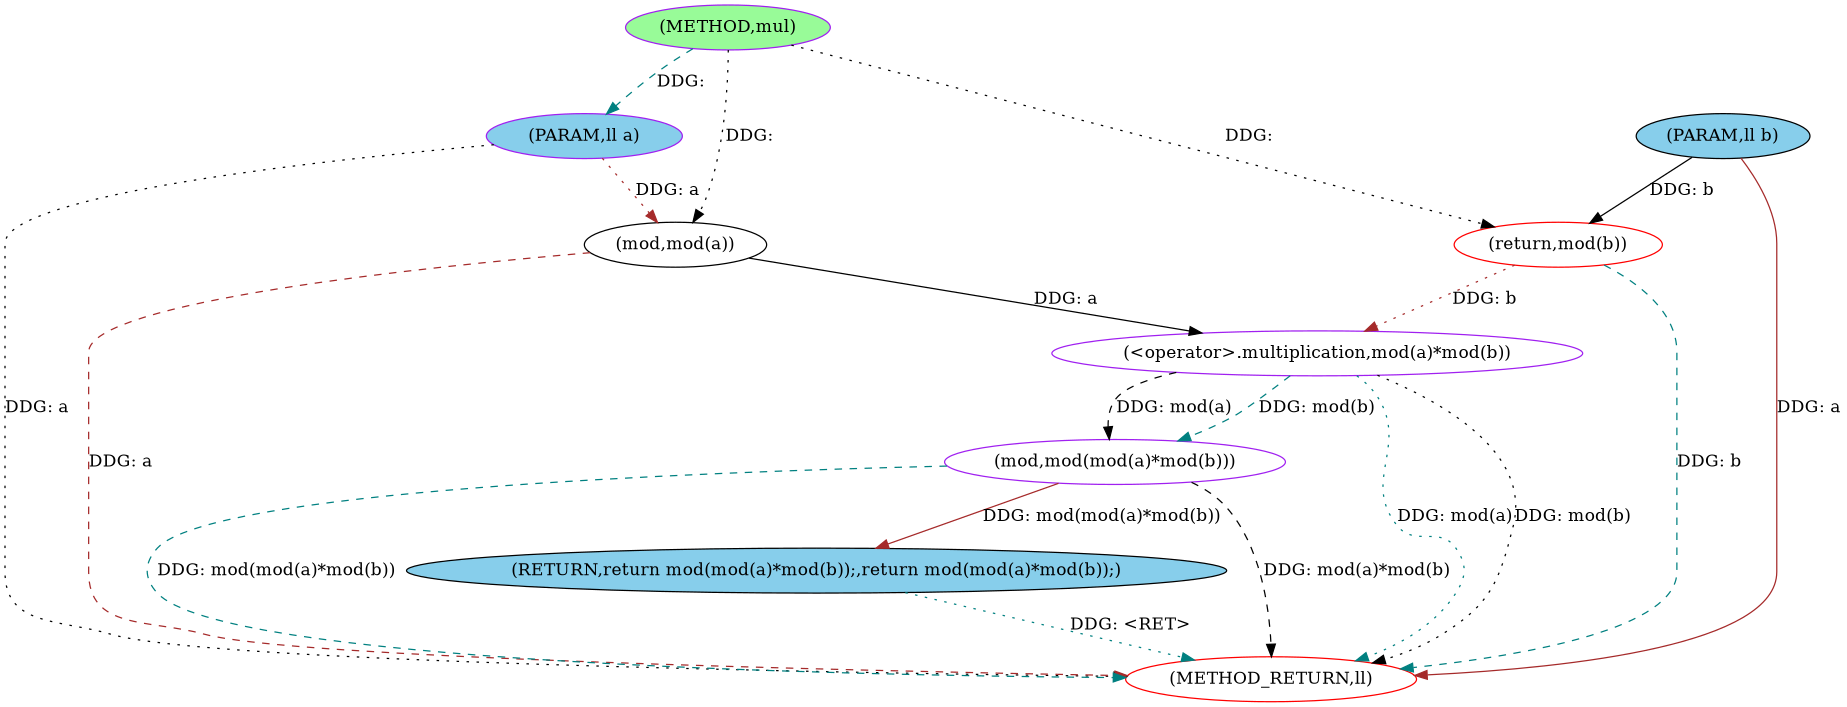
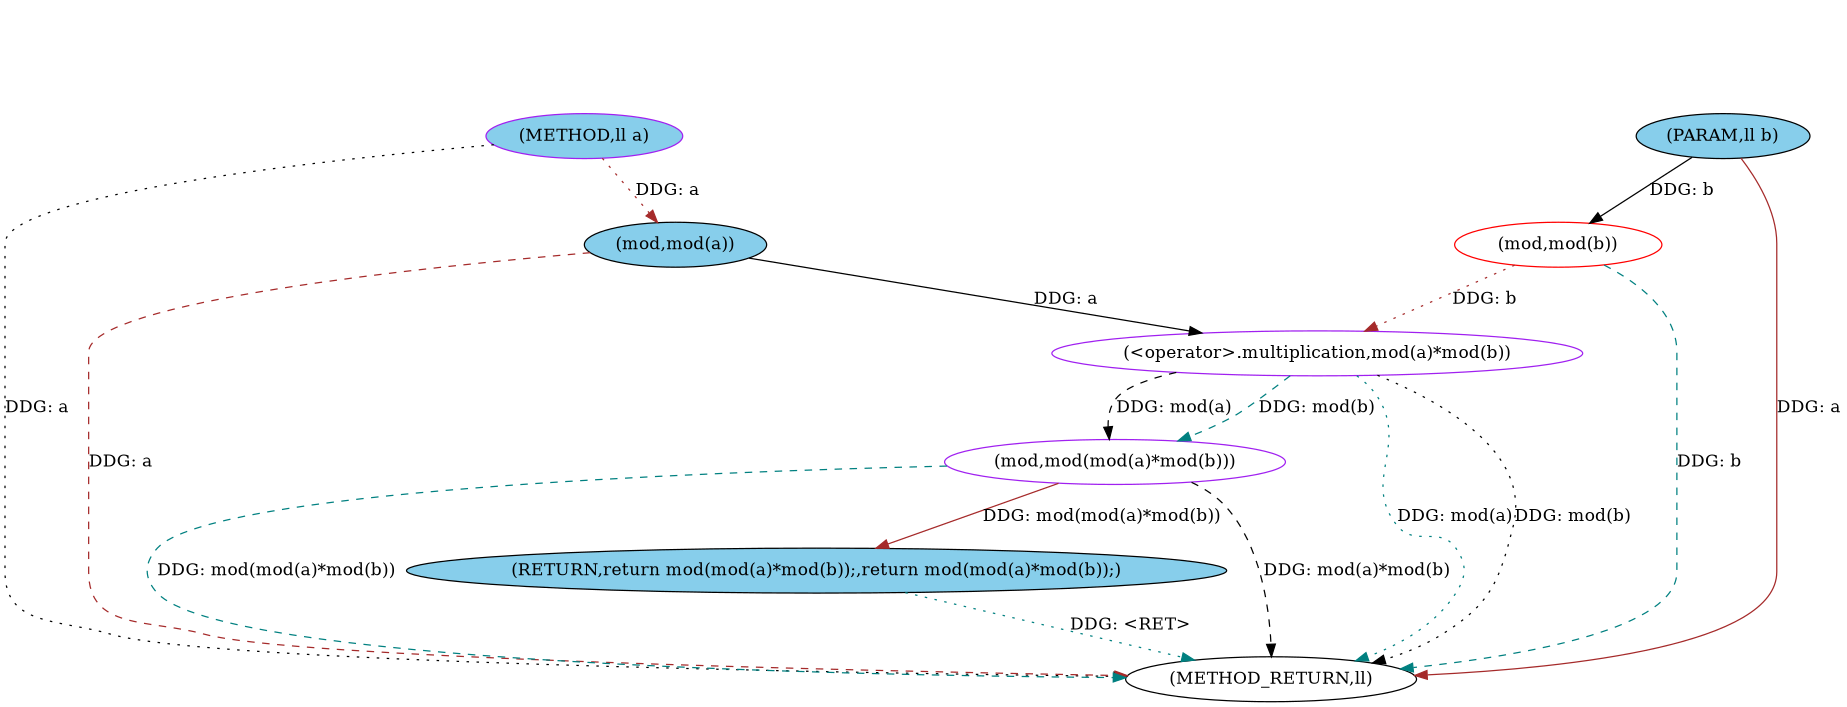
(728, 27) -> none
(584, 136) -> (584, 136)
(675, 245) -> (675, 245)
(1558, 245) -> (1558, 245)
(1271, 679) -> (1271, 679)
